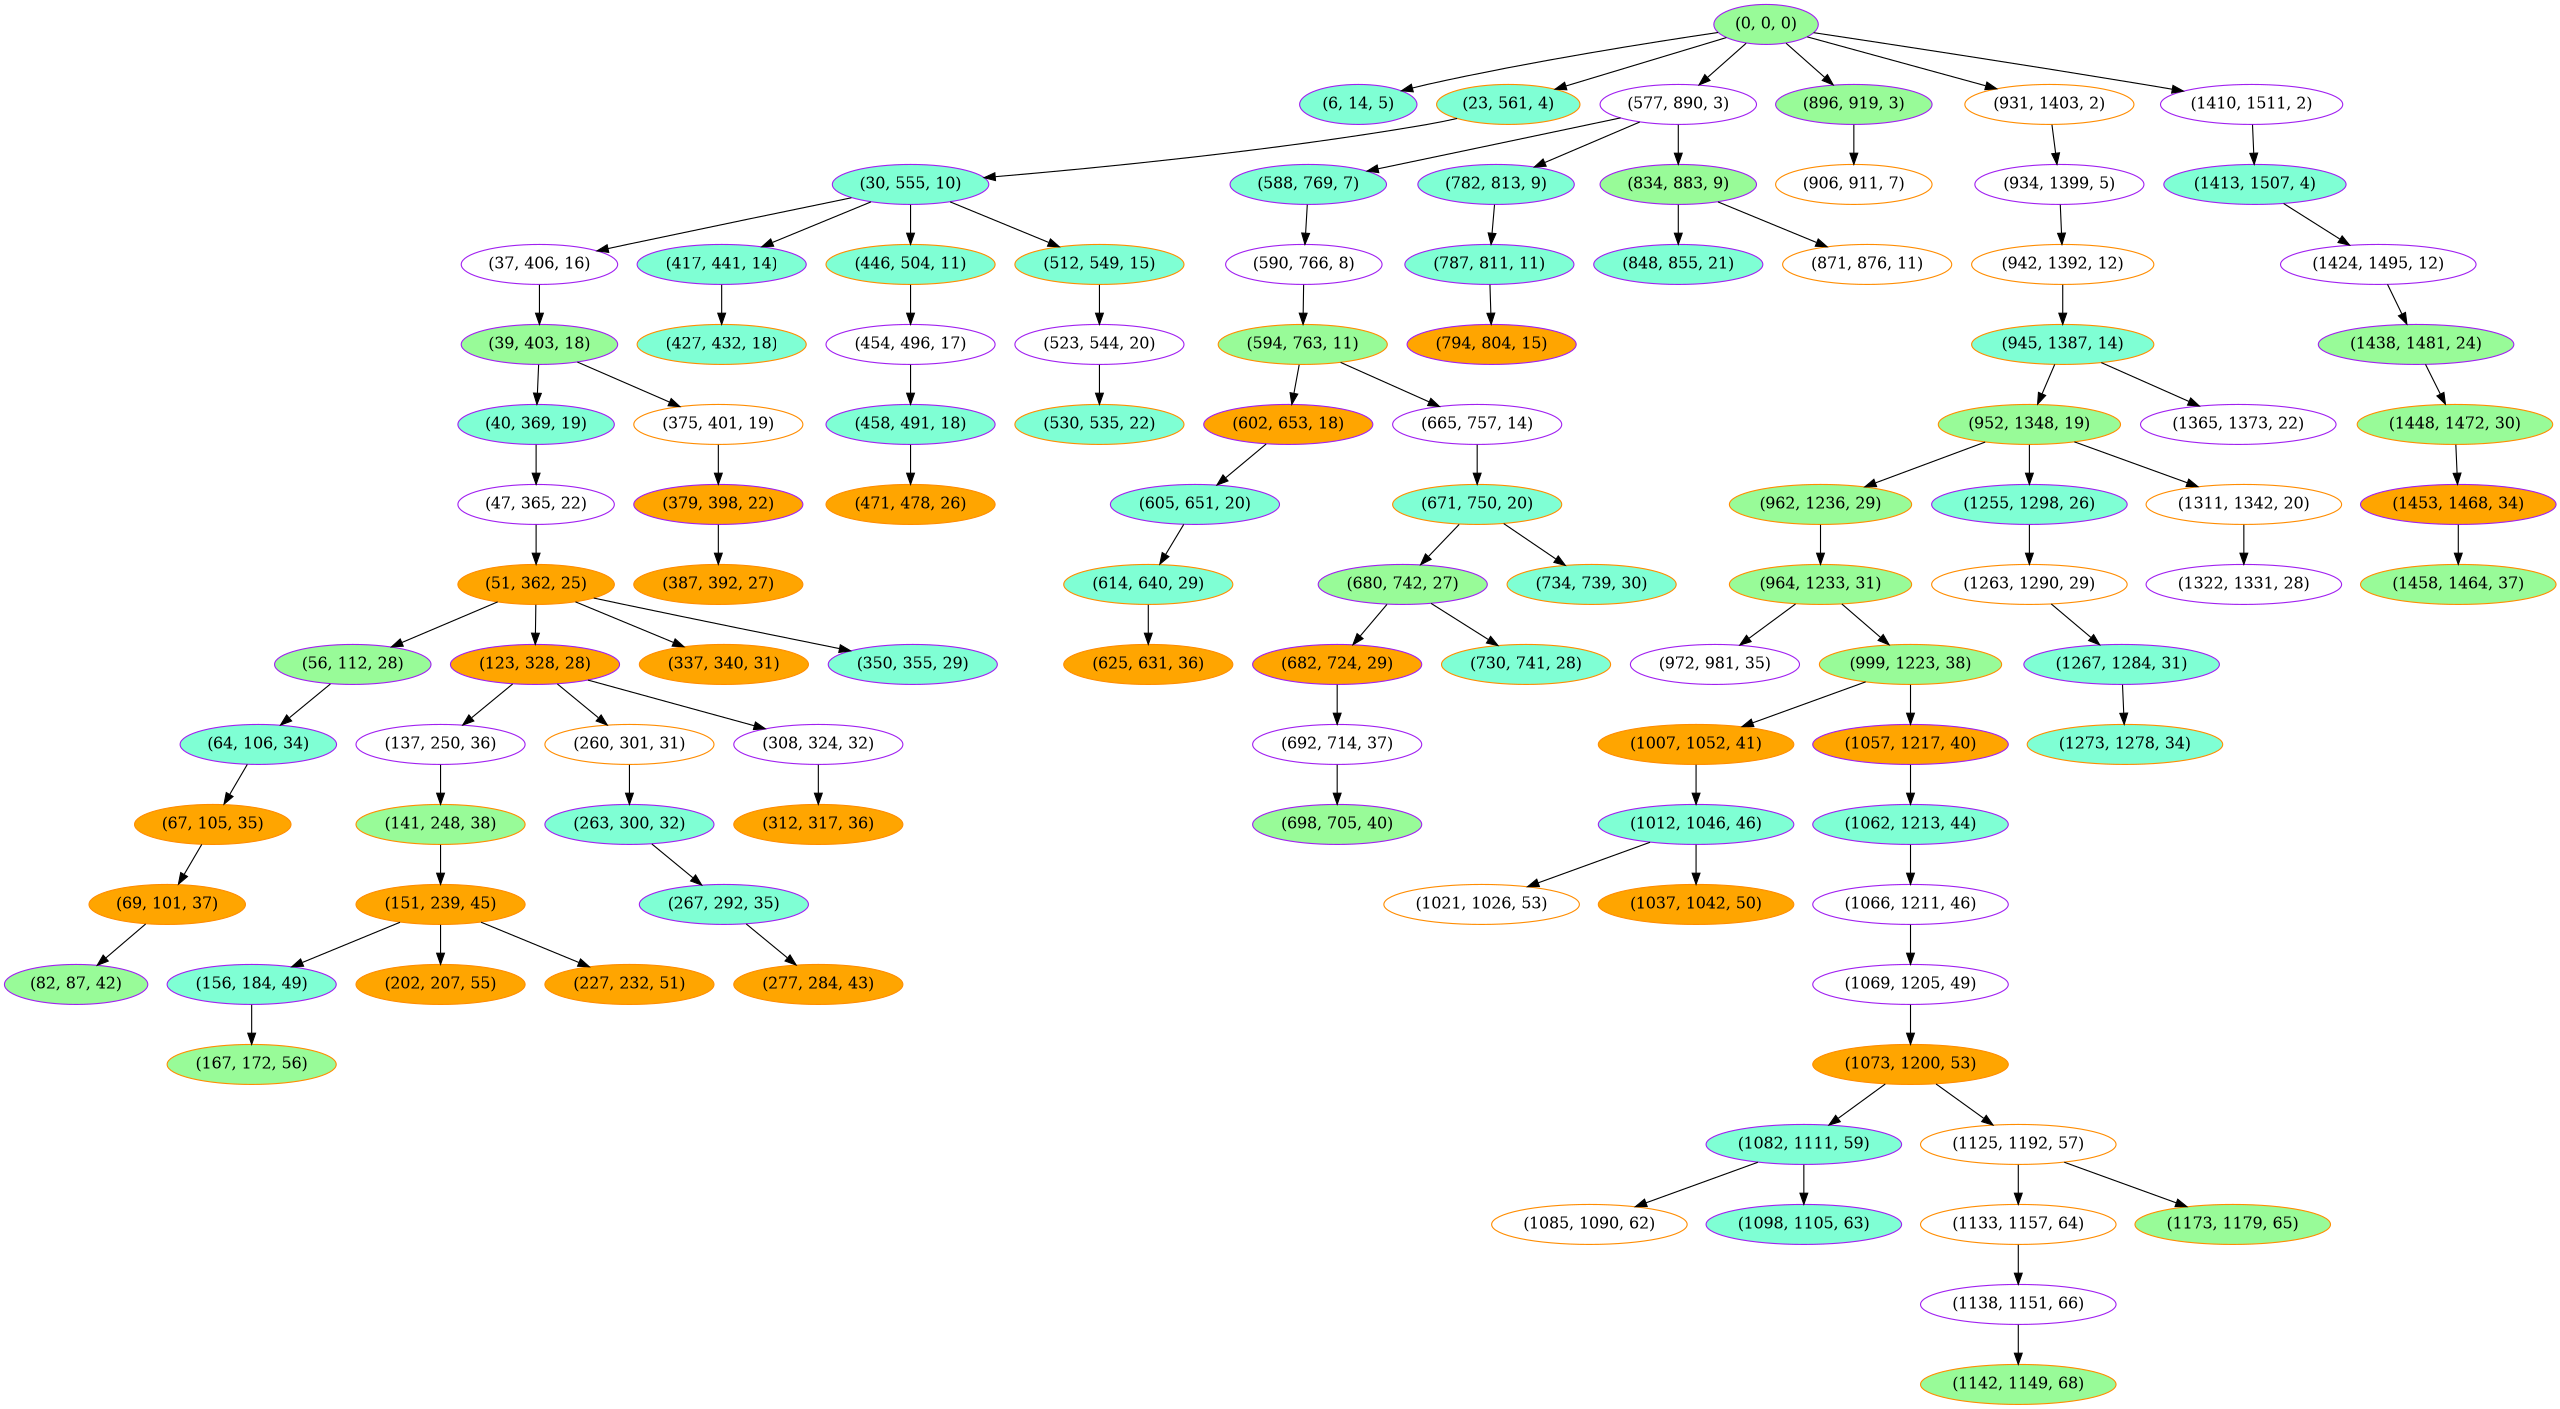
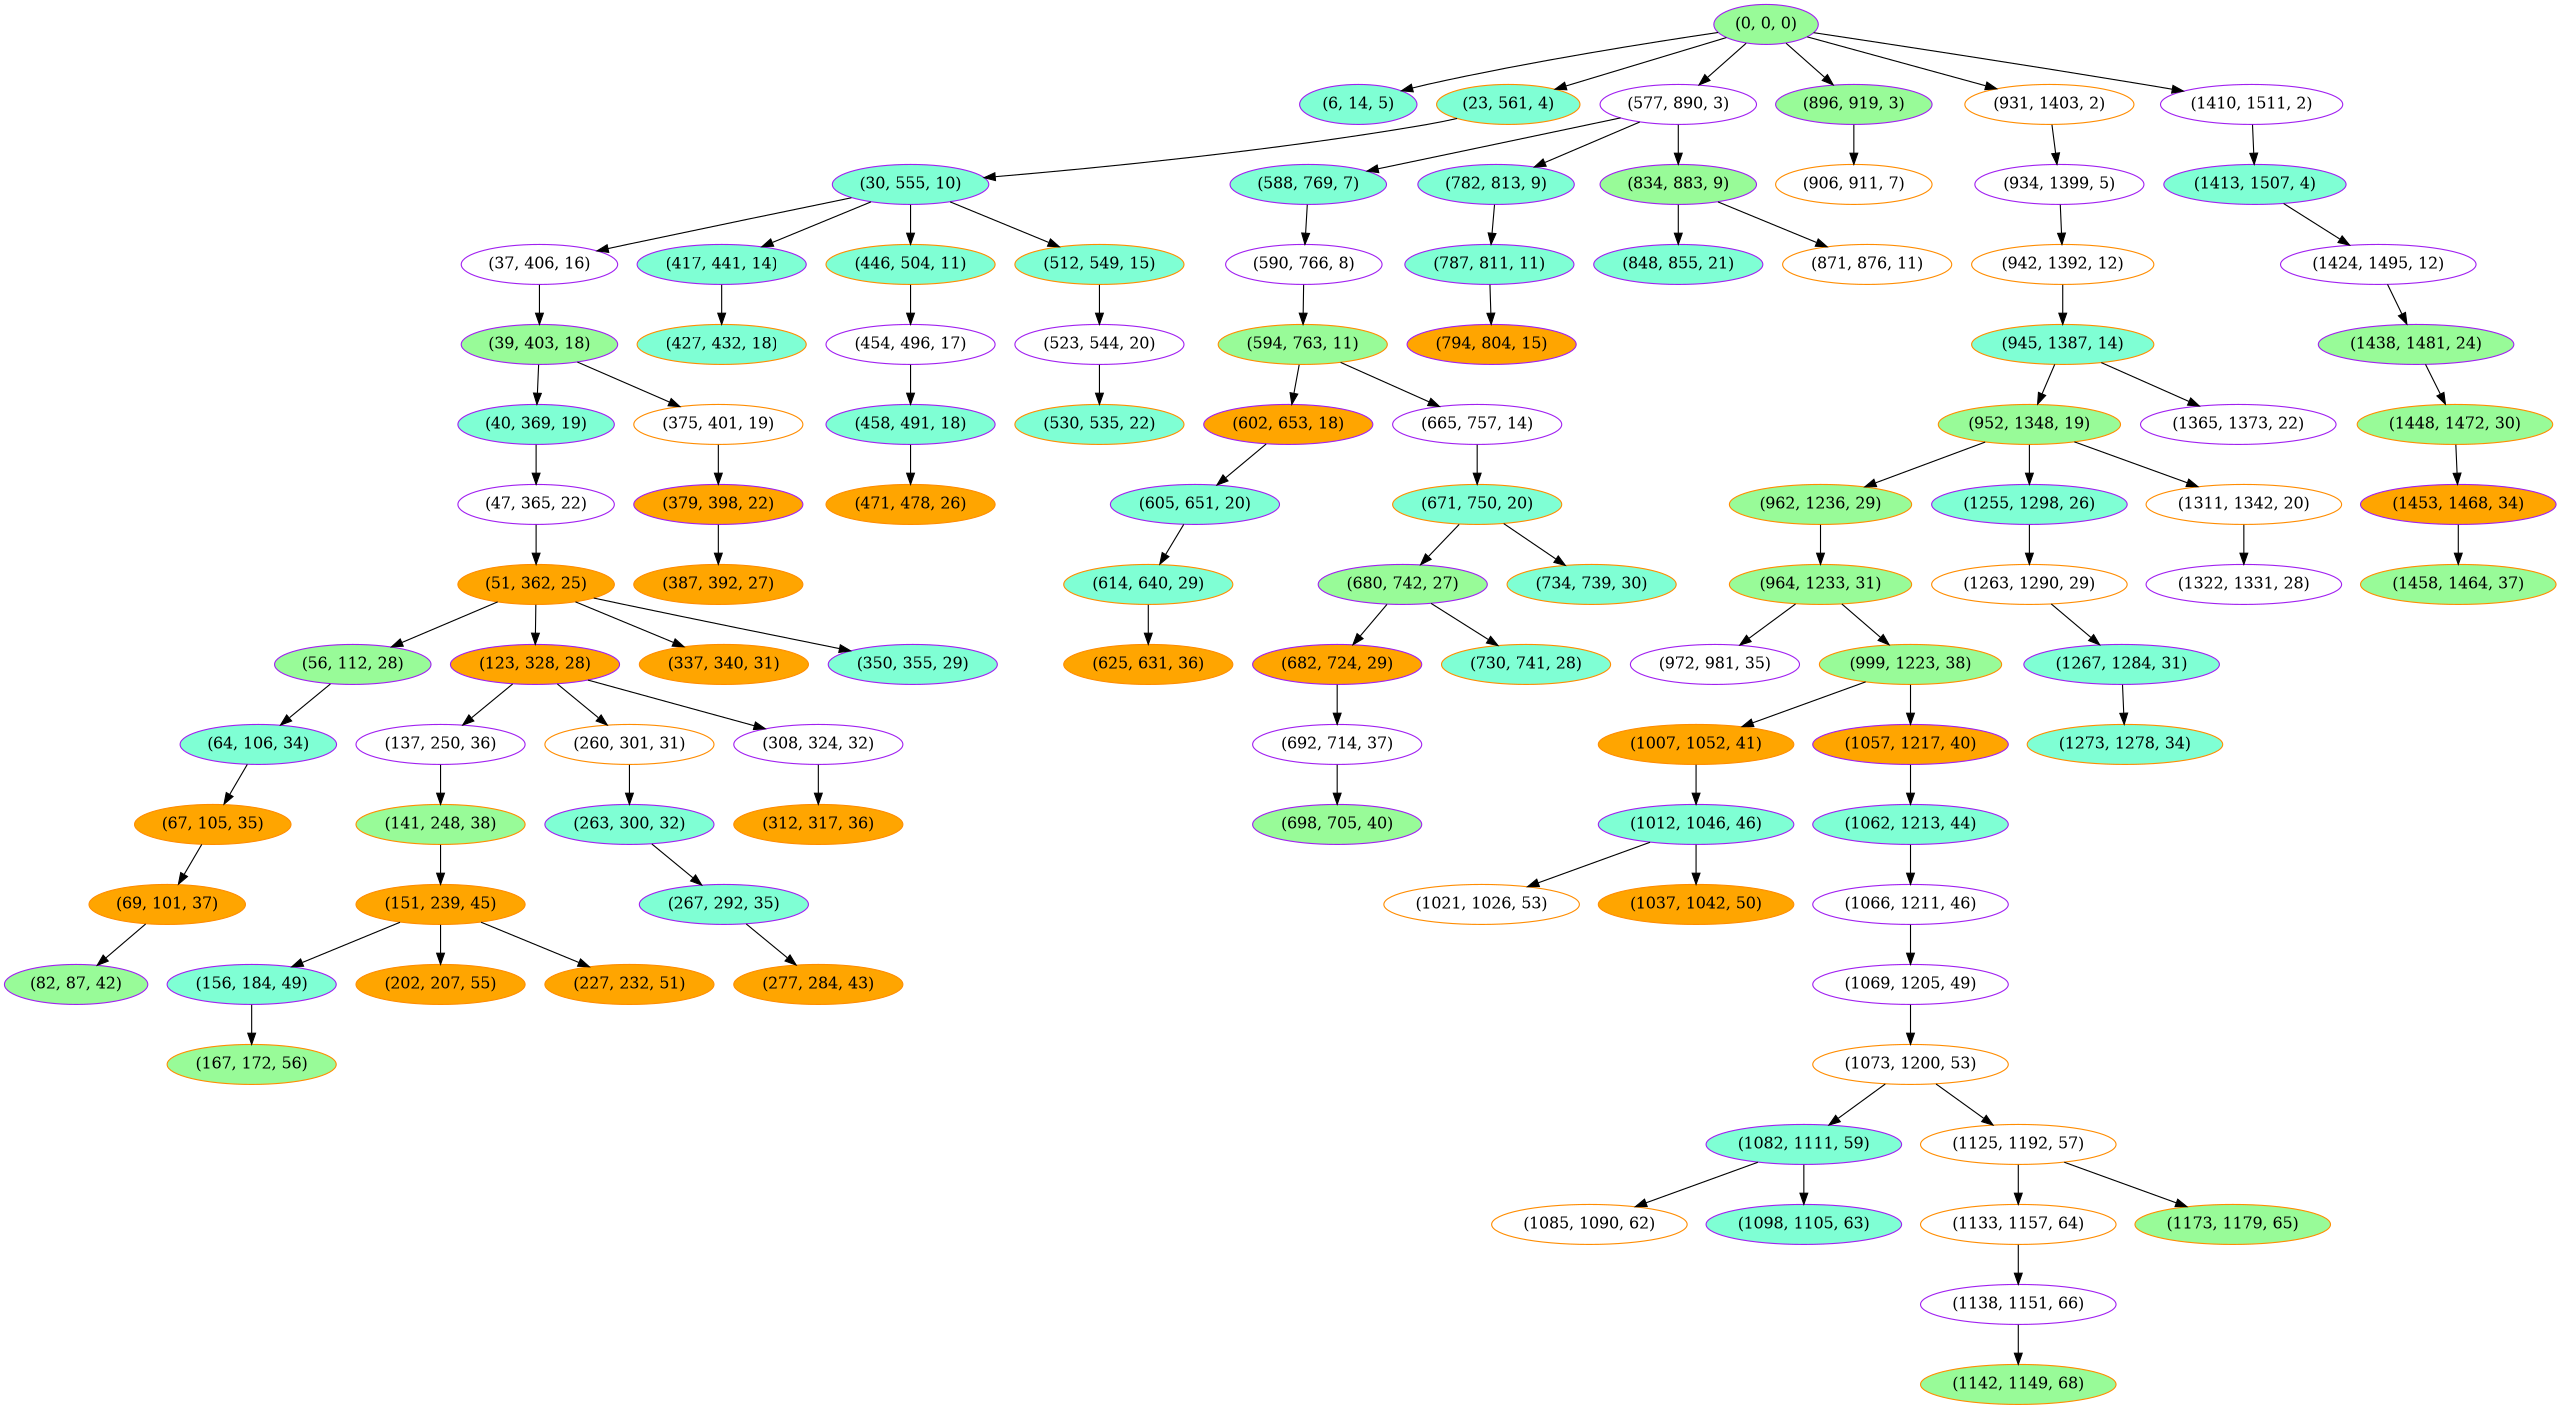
(1911, 1064) -> (1911, 1064)
